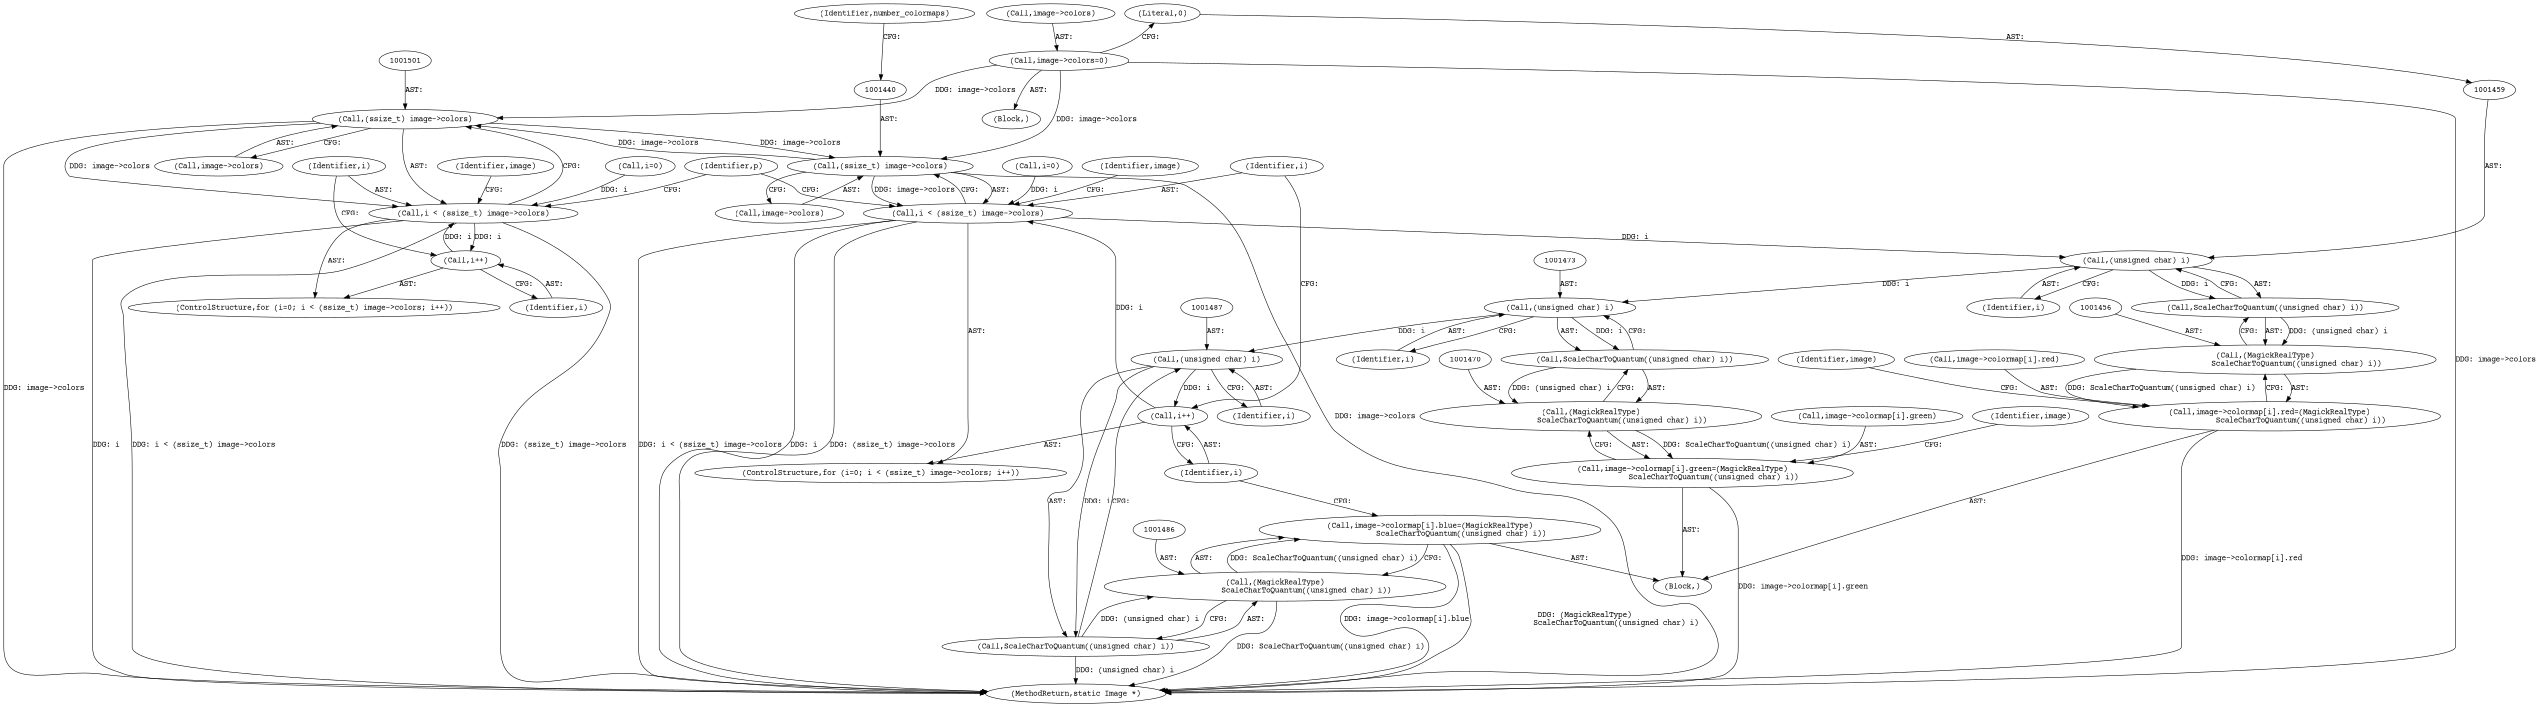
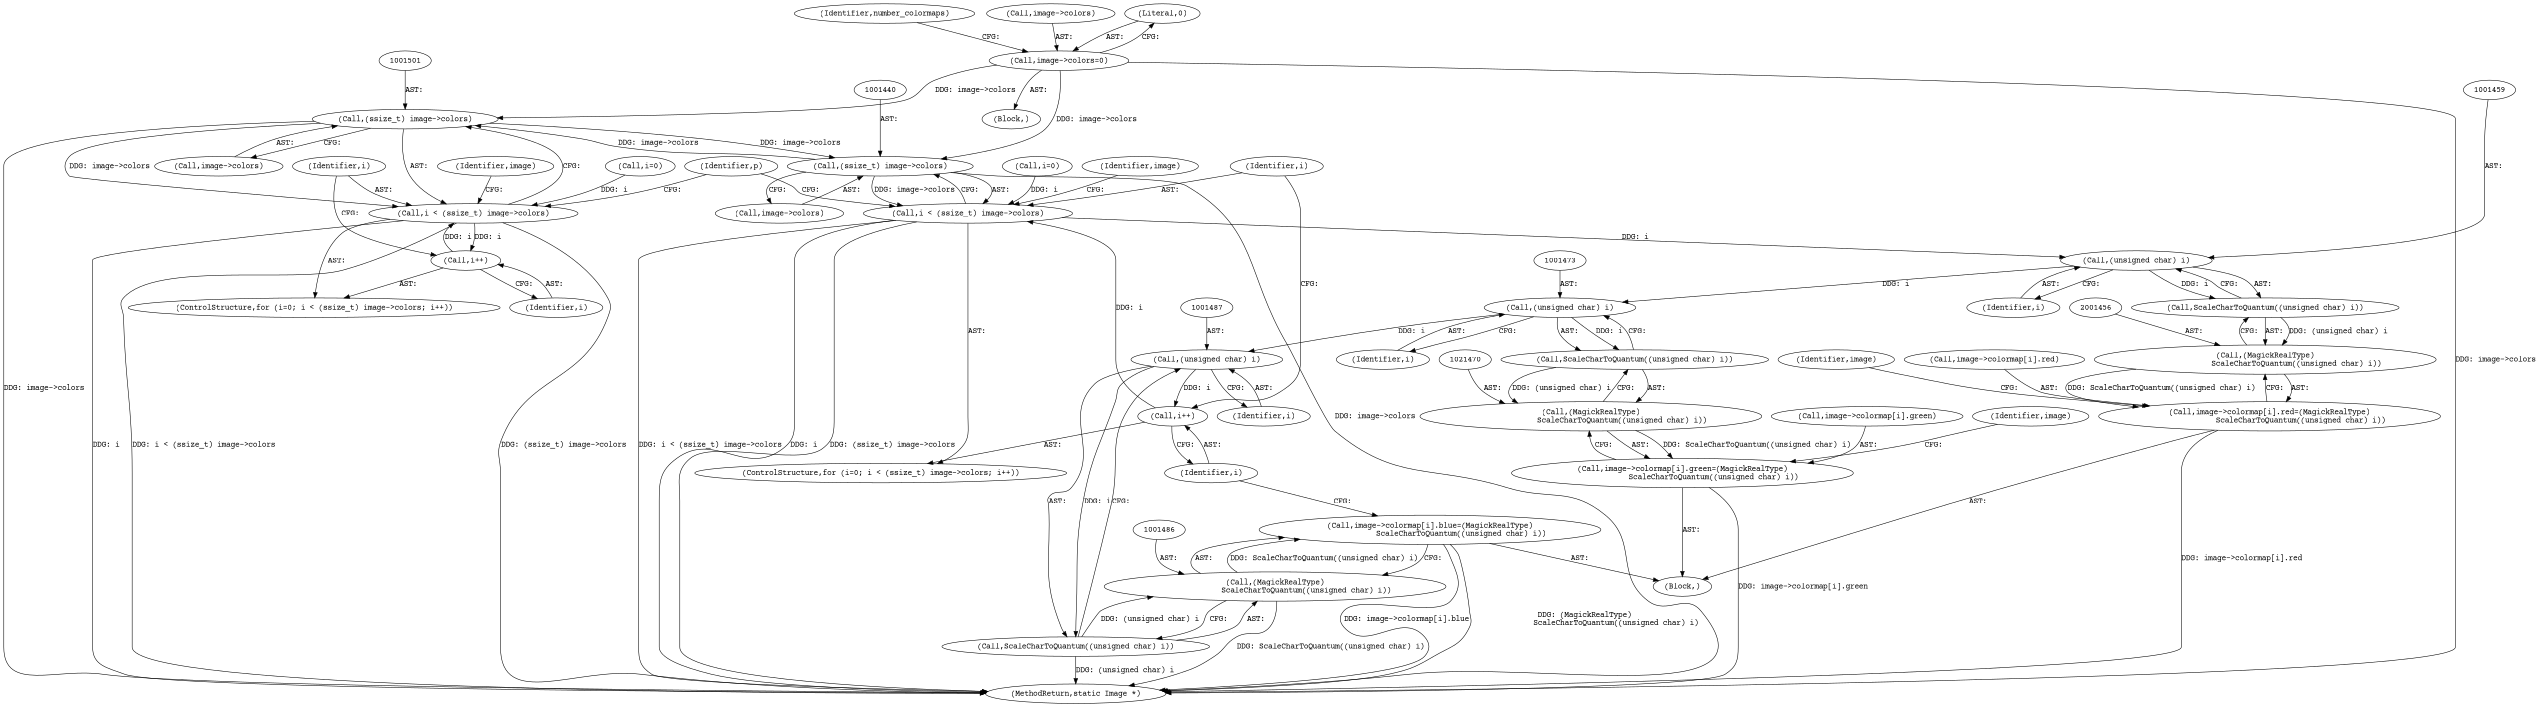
(1834, 32) -> (1107, 33)
(883, 49) -> (970, 37)
(2096, 308) -> (2096, 308)
(1465, 360) -> (1465, 360)
